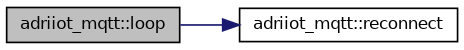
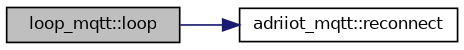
(93, 25) -> (93, 25)
